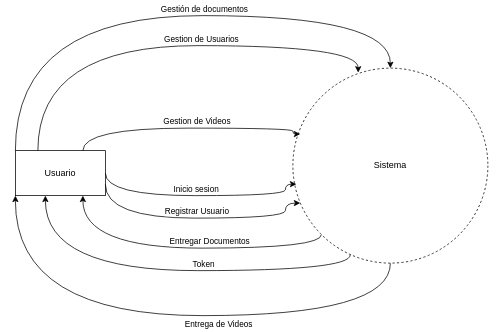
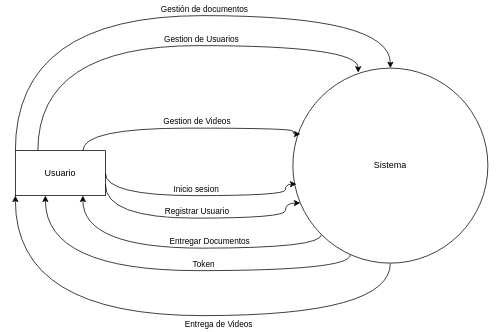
(390, 165) -> (390, 165)
